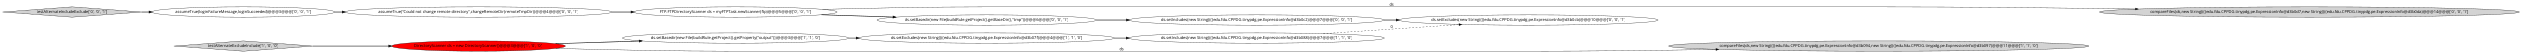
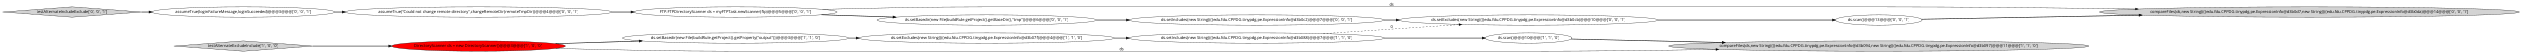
none -> (1879, 20)
none -> (1529, 38)
